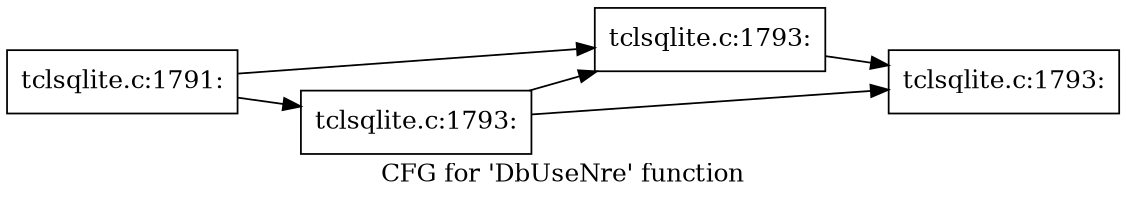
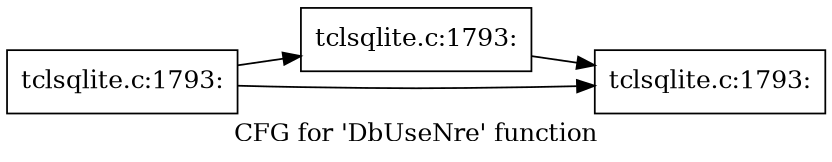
(122, 82) -> none
